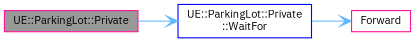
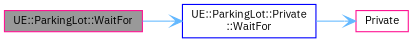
(71, 21) -> (73, 21)
(381, 21) -> (382, 21)
